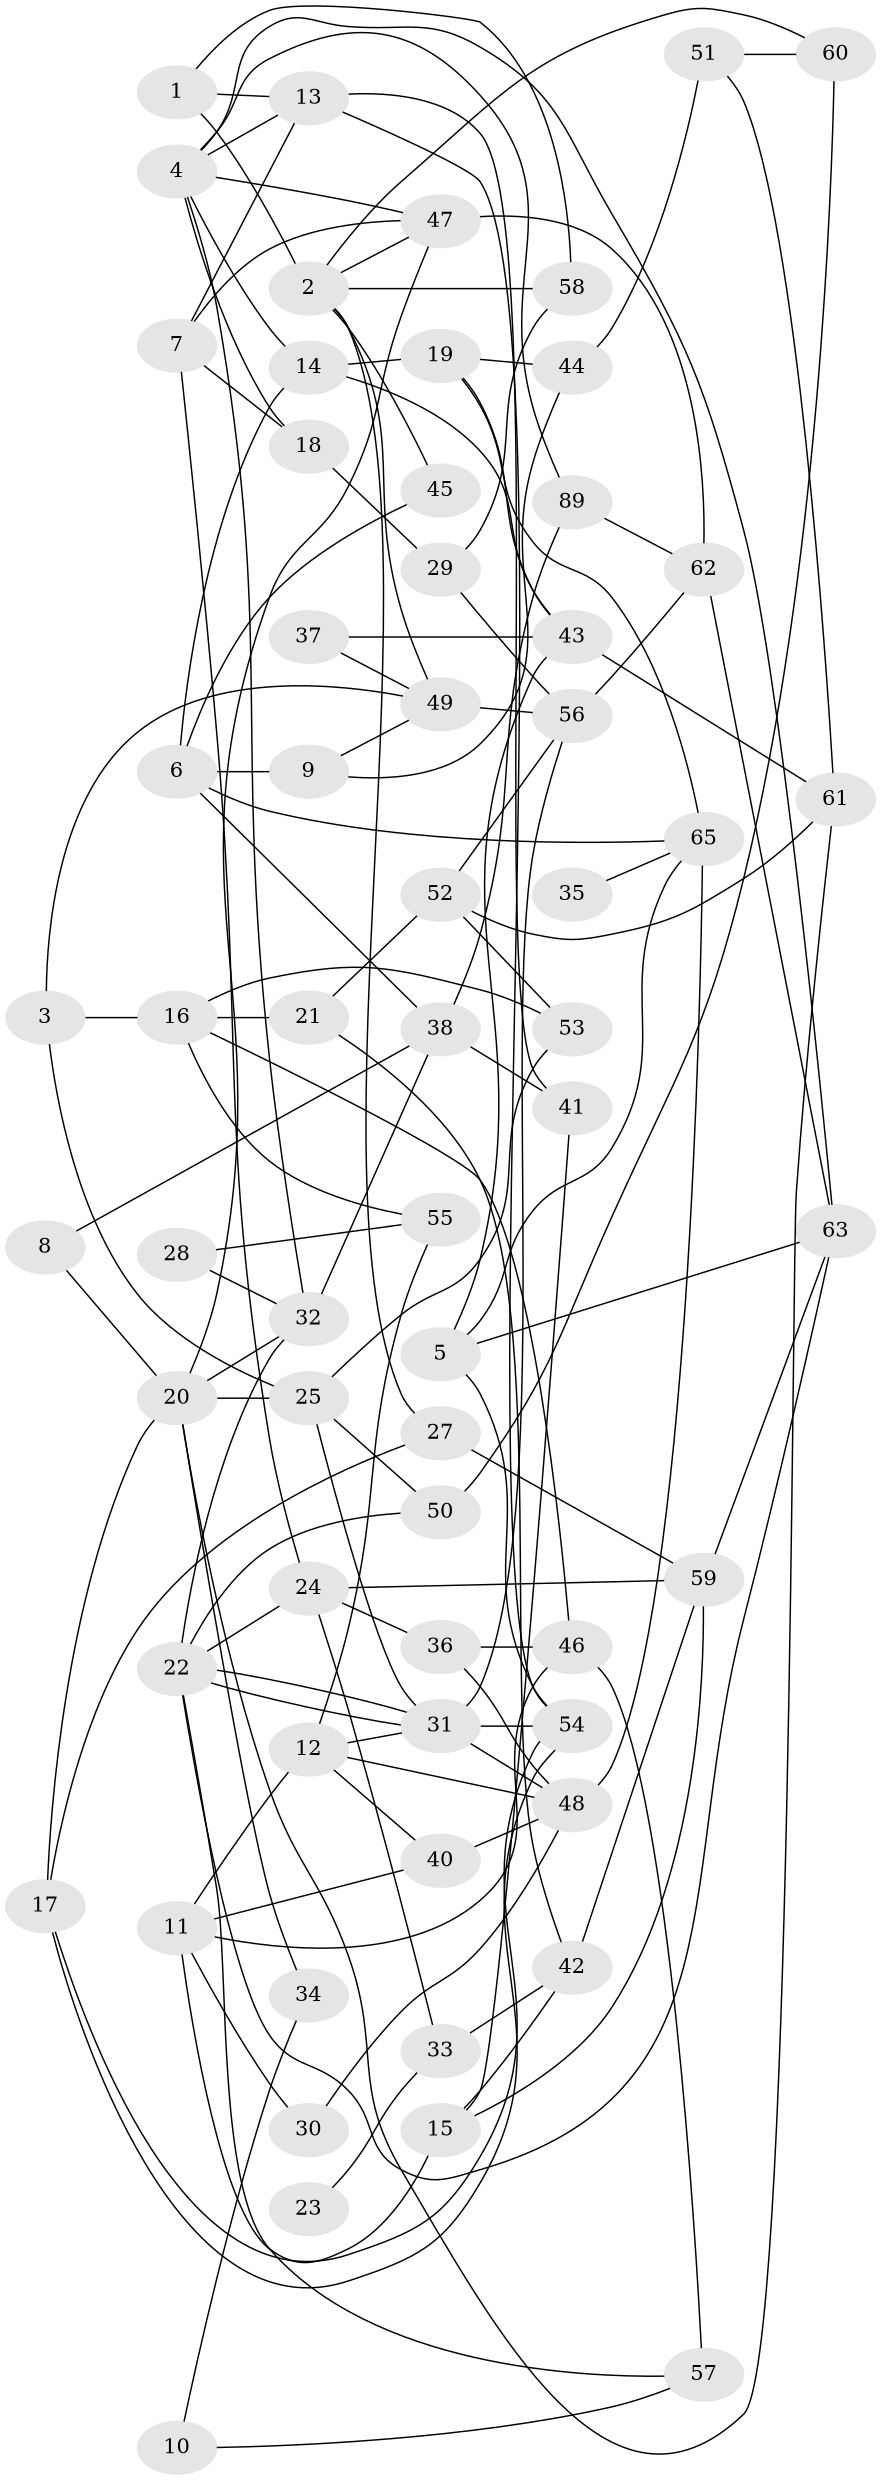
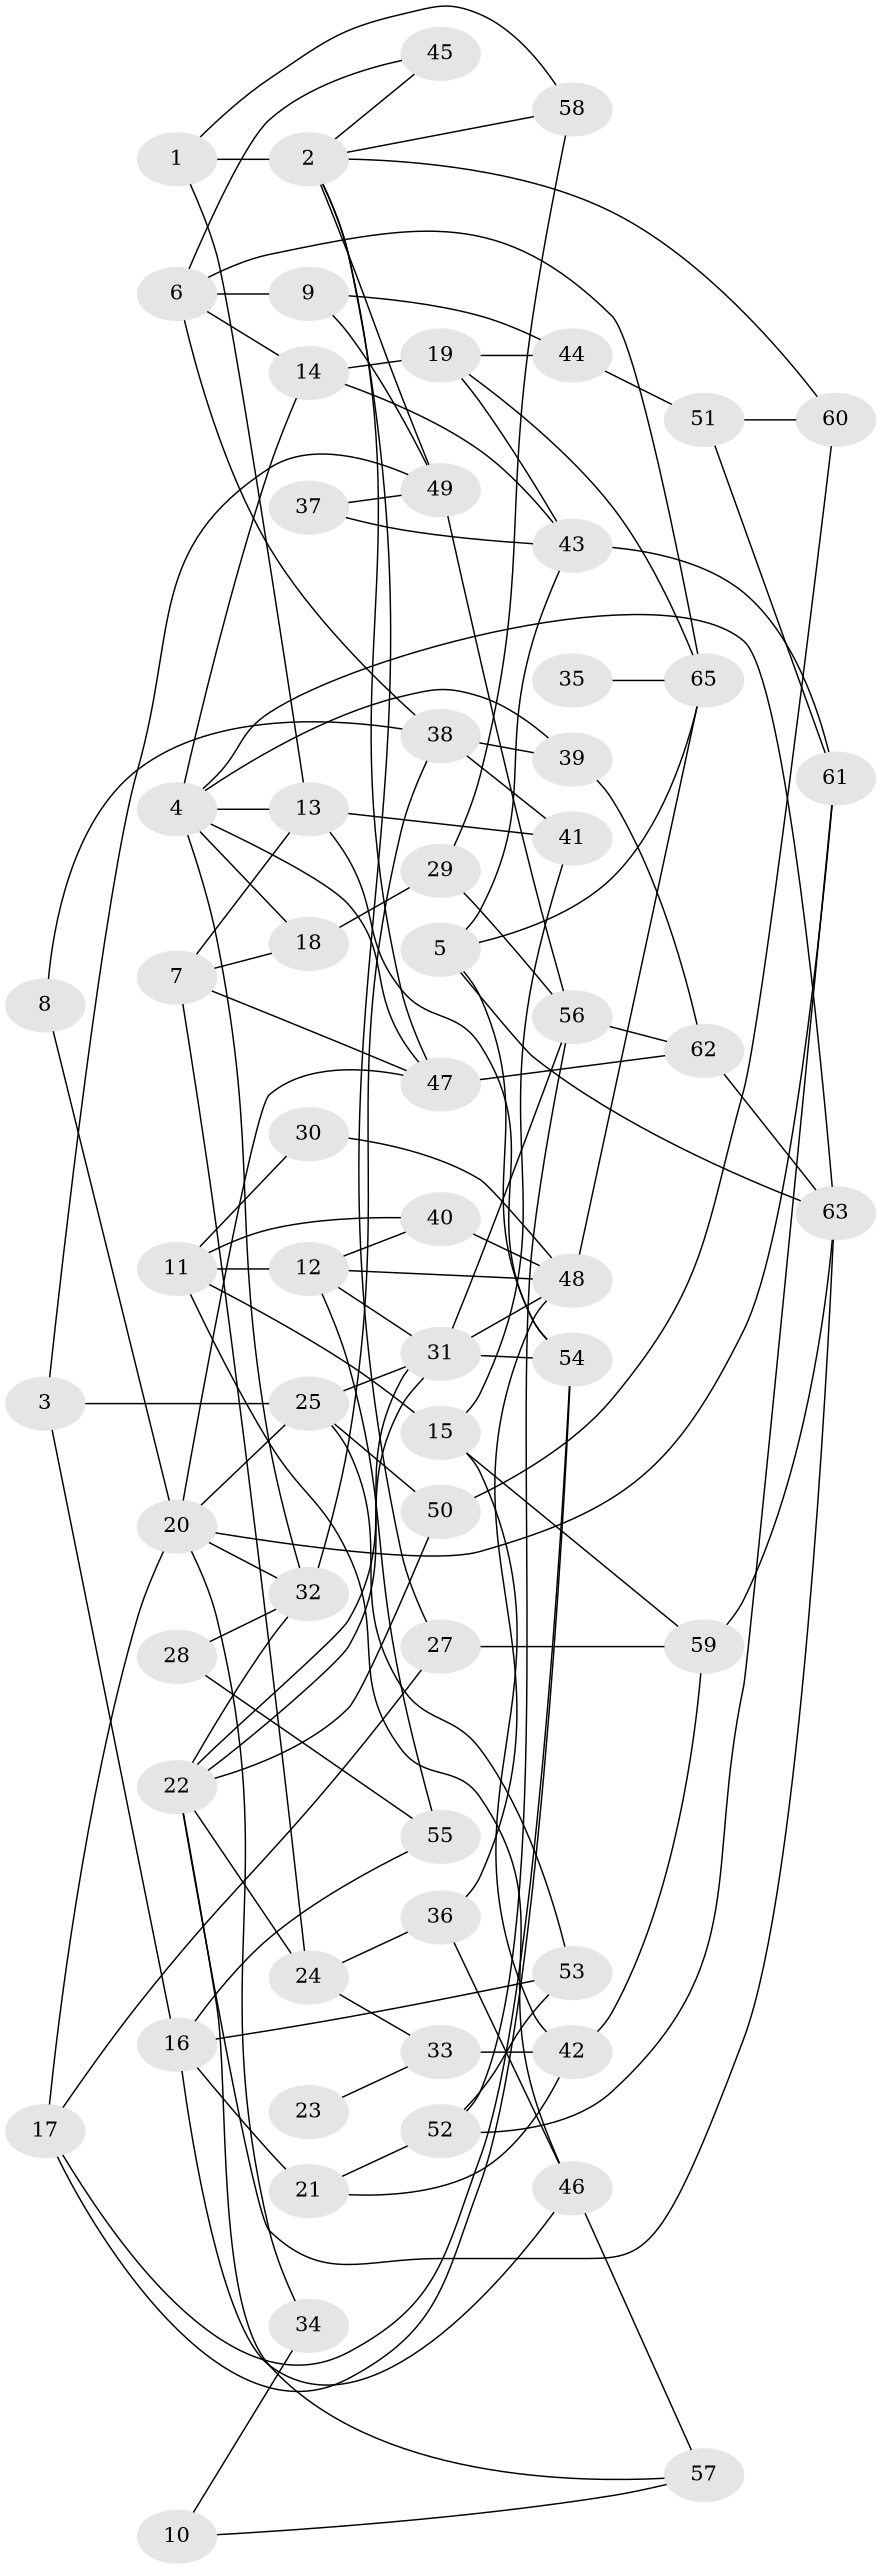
(572, 502) -> (572, 759)
(491, 1584) -> none
